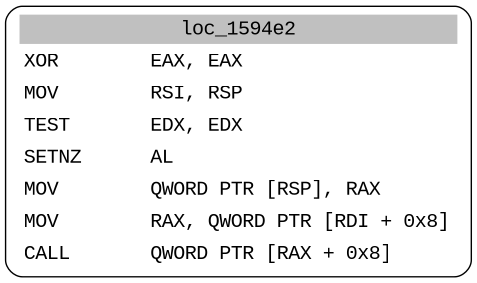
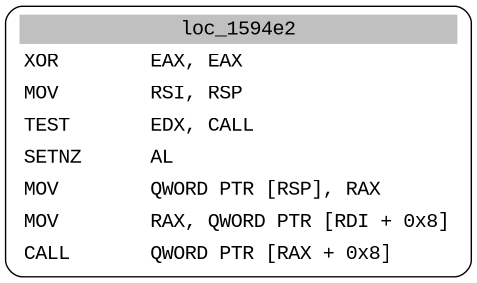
(133, 125) -> (139, 125)
